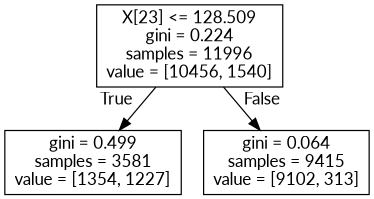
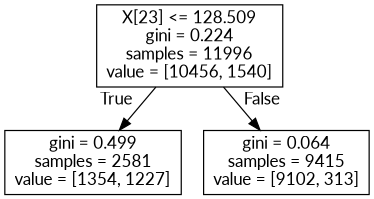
(93, 163) -> (93, 163)
